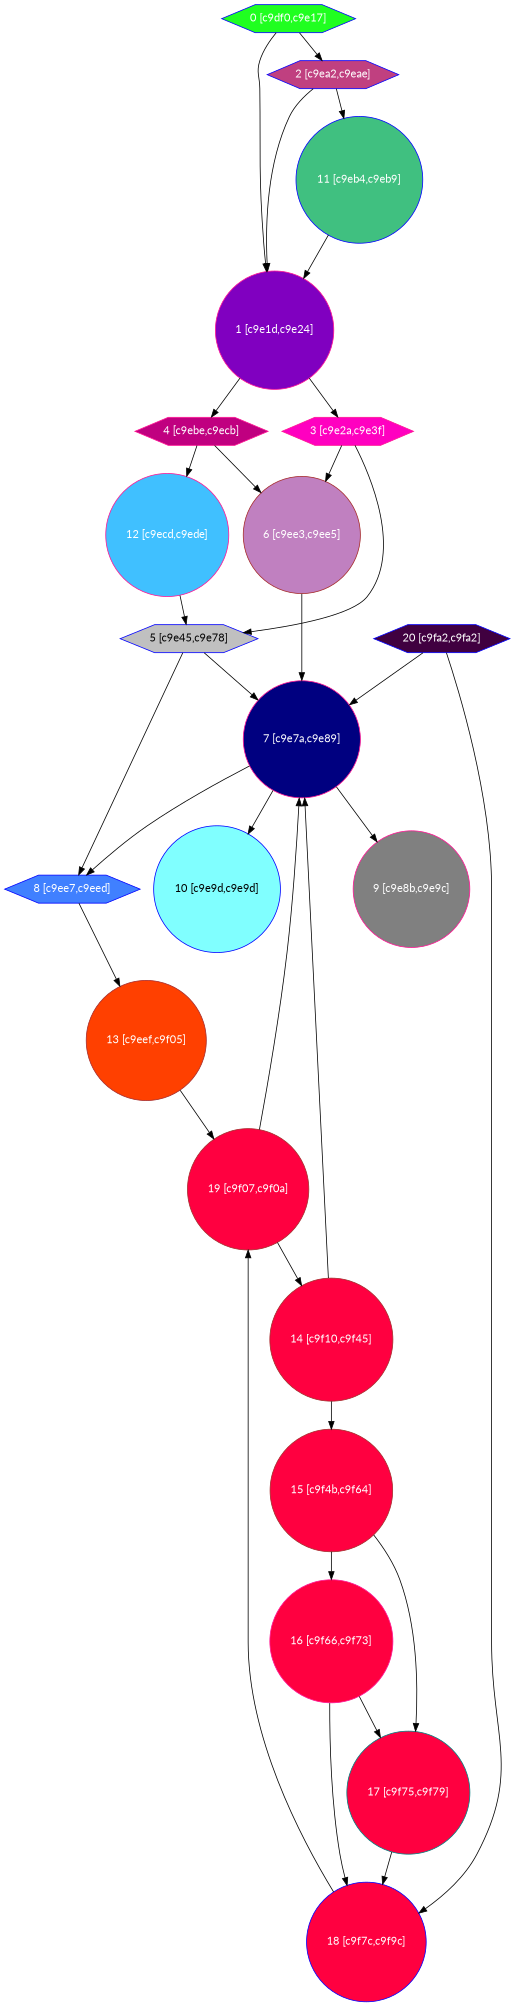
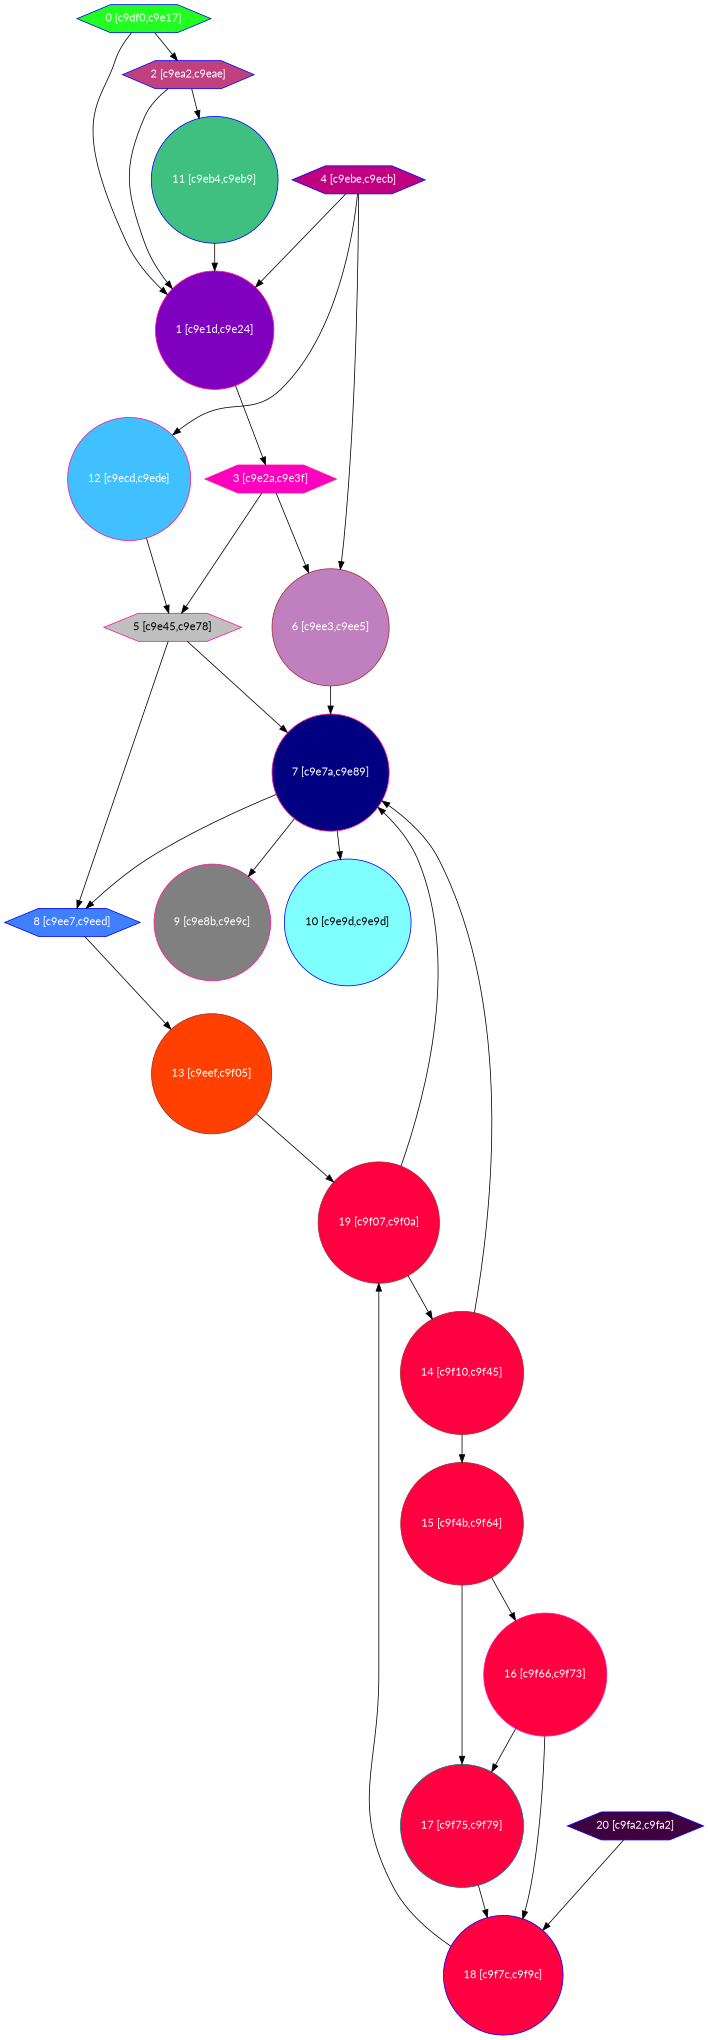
(228, 394) -> (303, 238)
(201, 431) -> (359, 180)
(189, 639) -> (173, 627)
(390, 676) -> none
